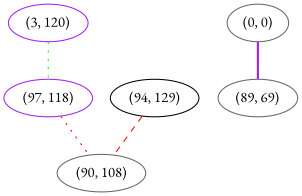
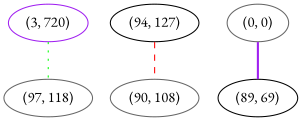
(48, 23) -> (48, 23)
(48, 98) -> (48, 98)
(155, 98) -> (155, 23)
(258, 98) -> (258, 98)
(75, 136) -> none
